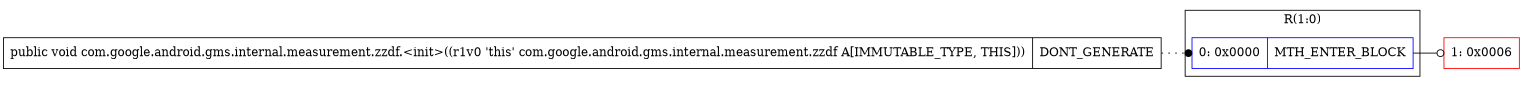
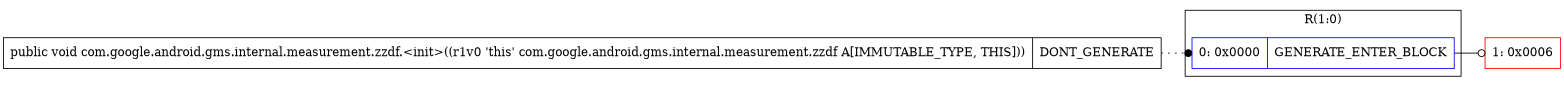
(1340, 53) -> (1361, 53)
